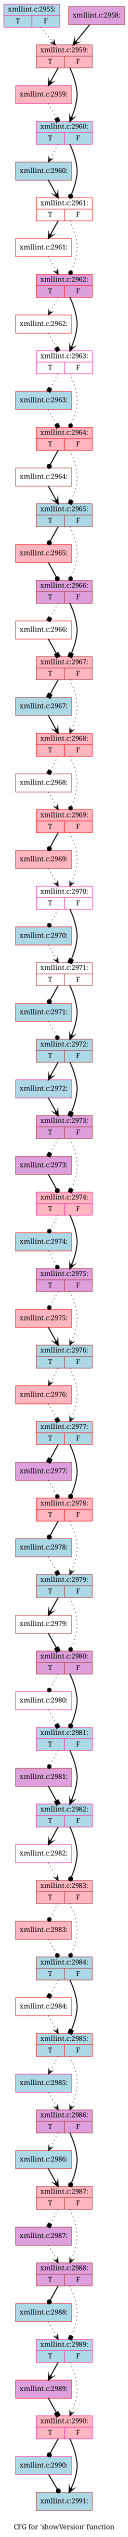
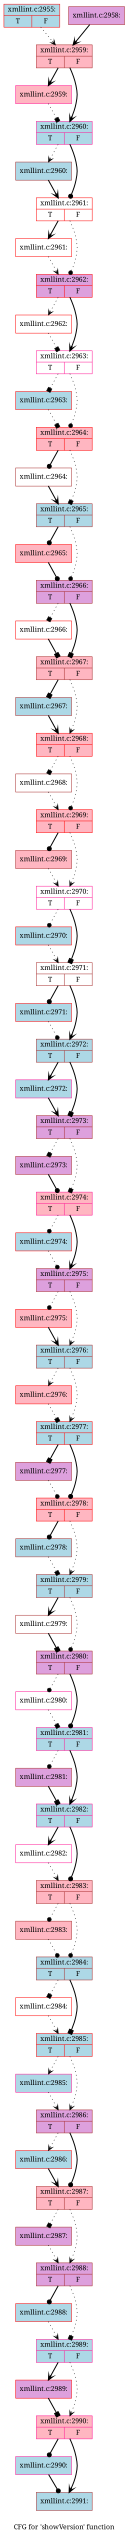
(32, 16) -> (32, 16)
